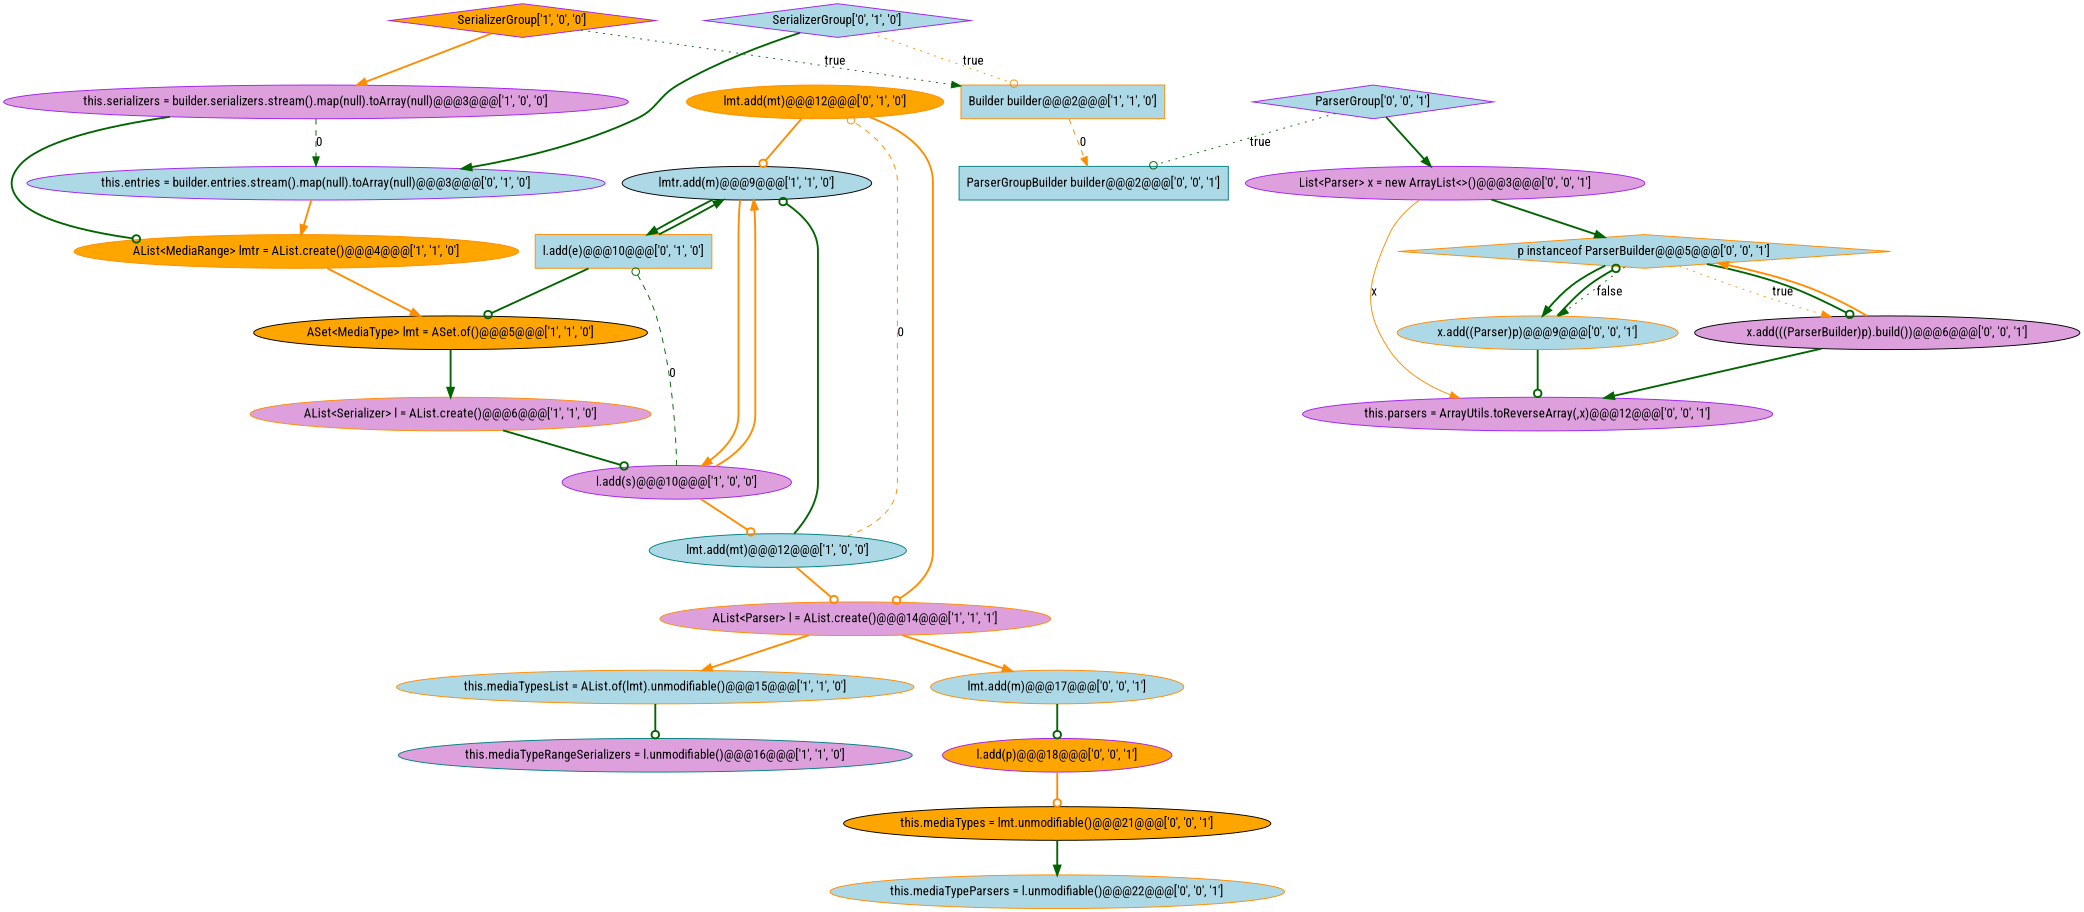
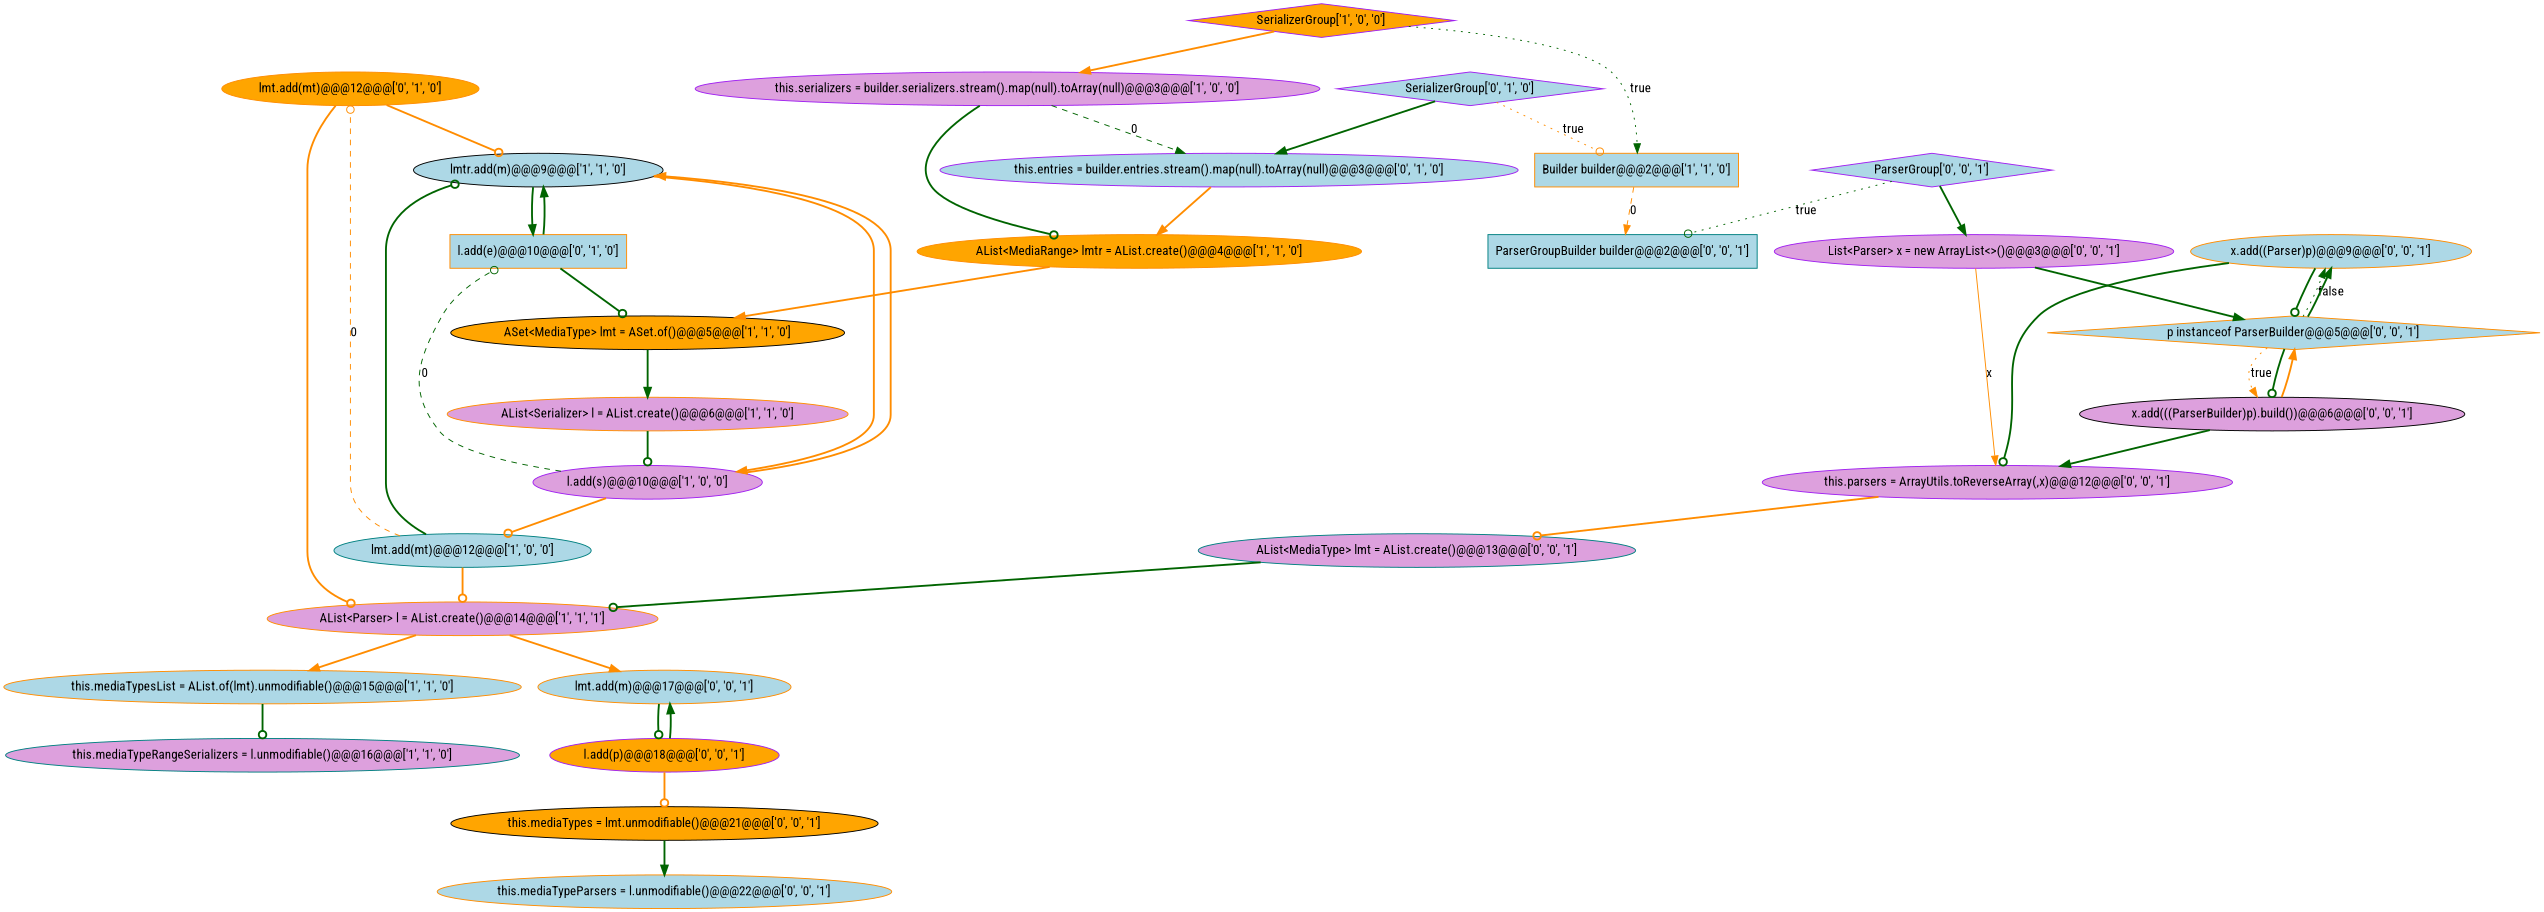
none -> (1417, 551)
none -> (671, 726)
